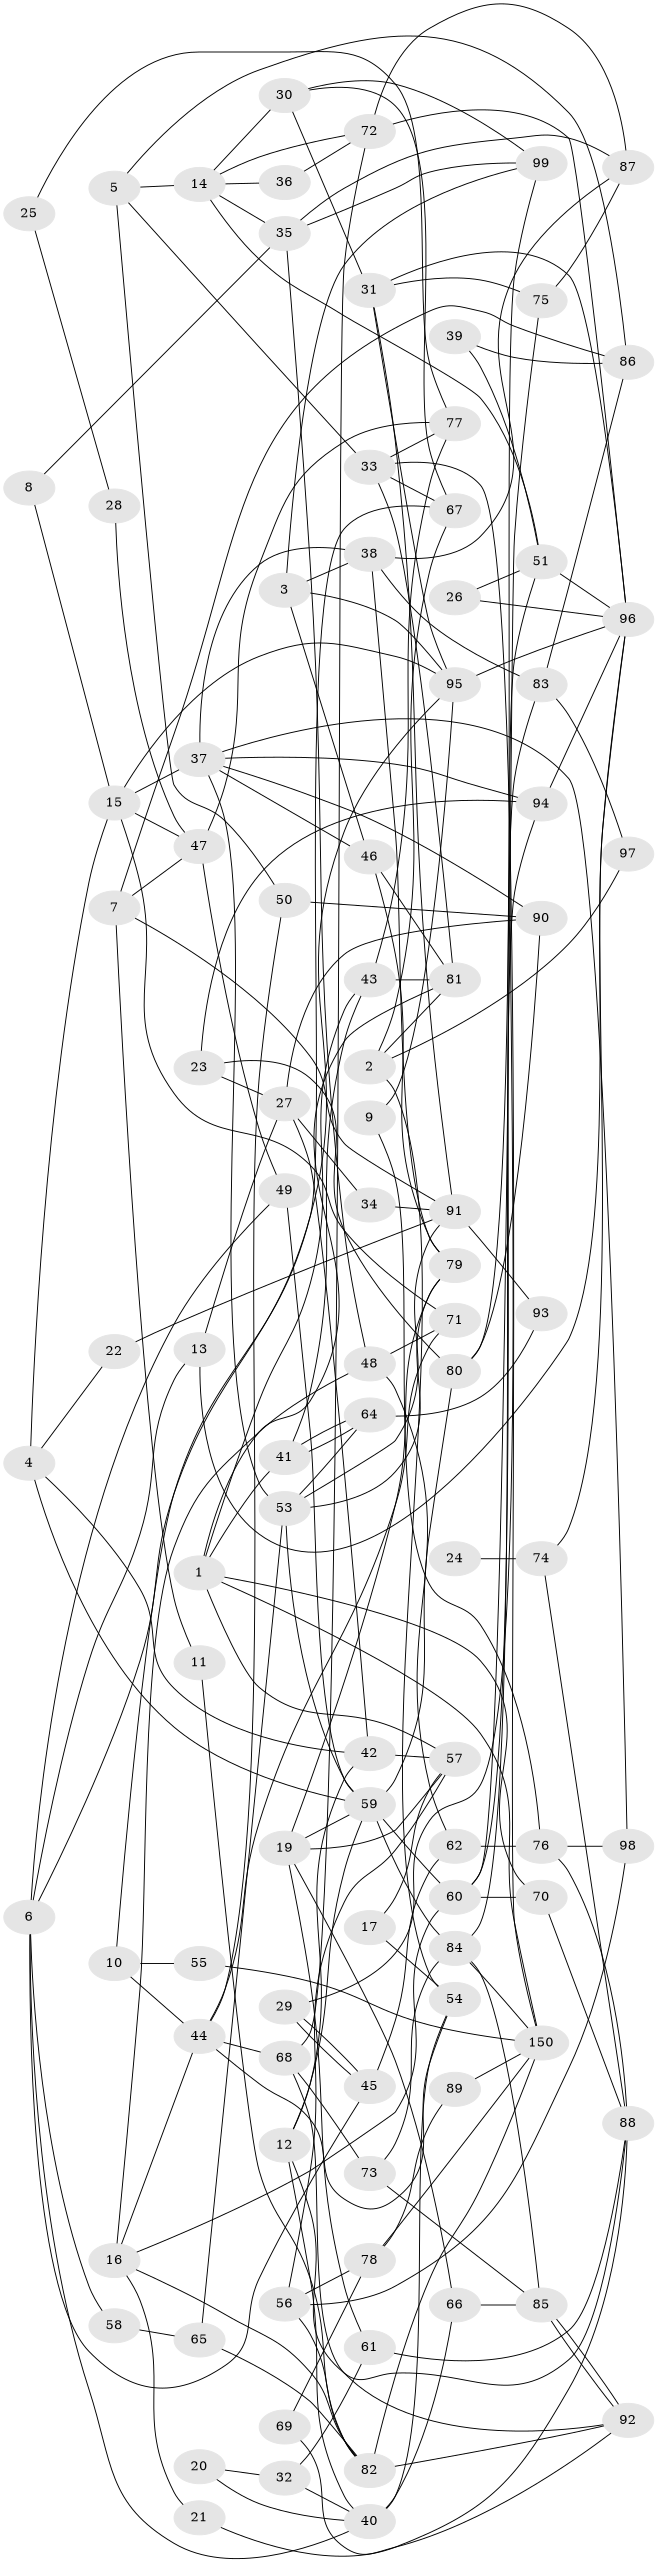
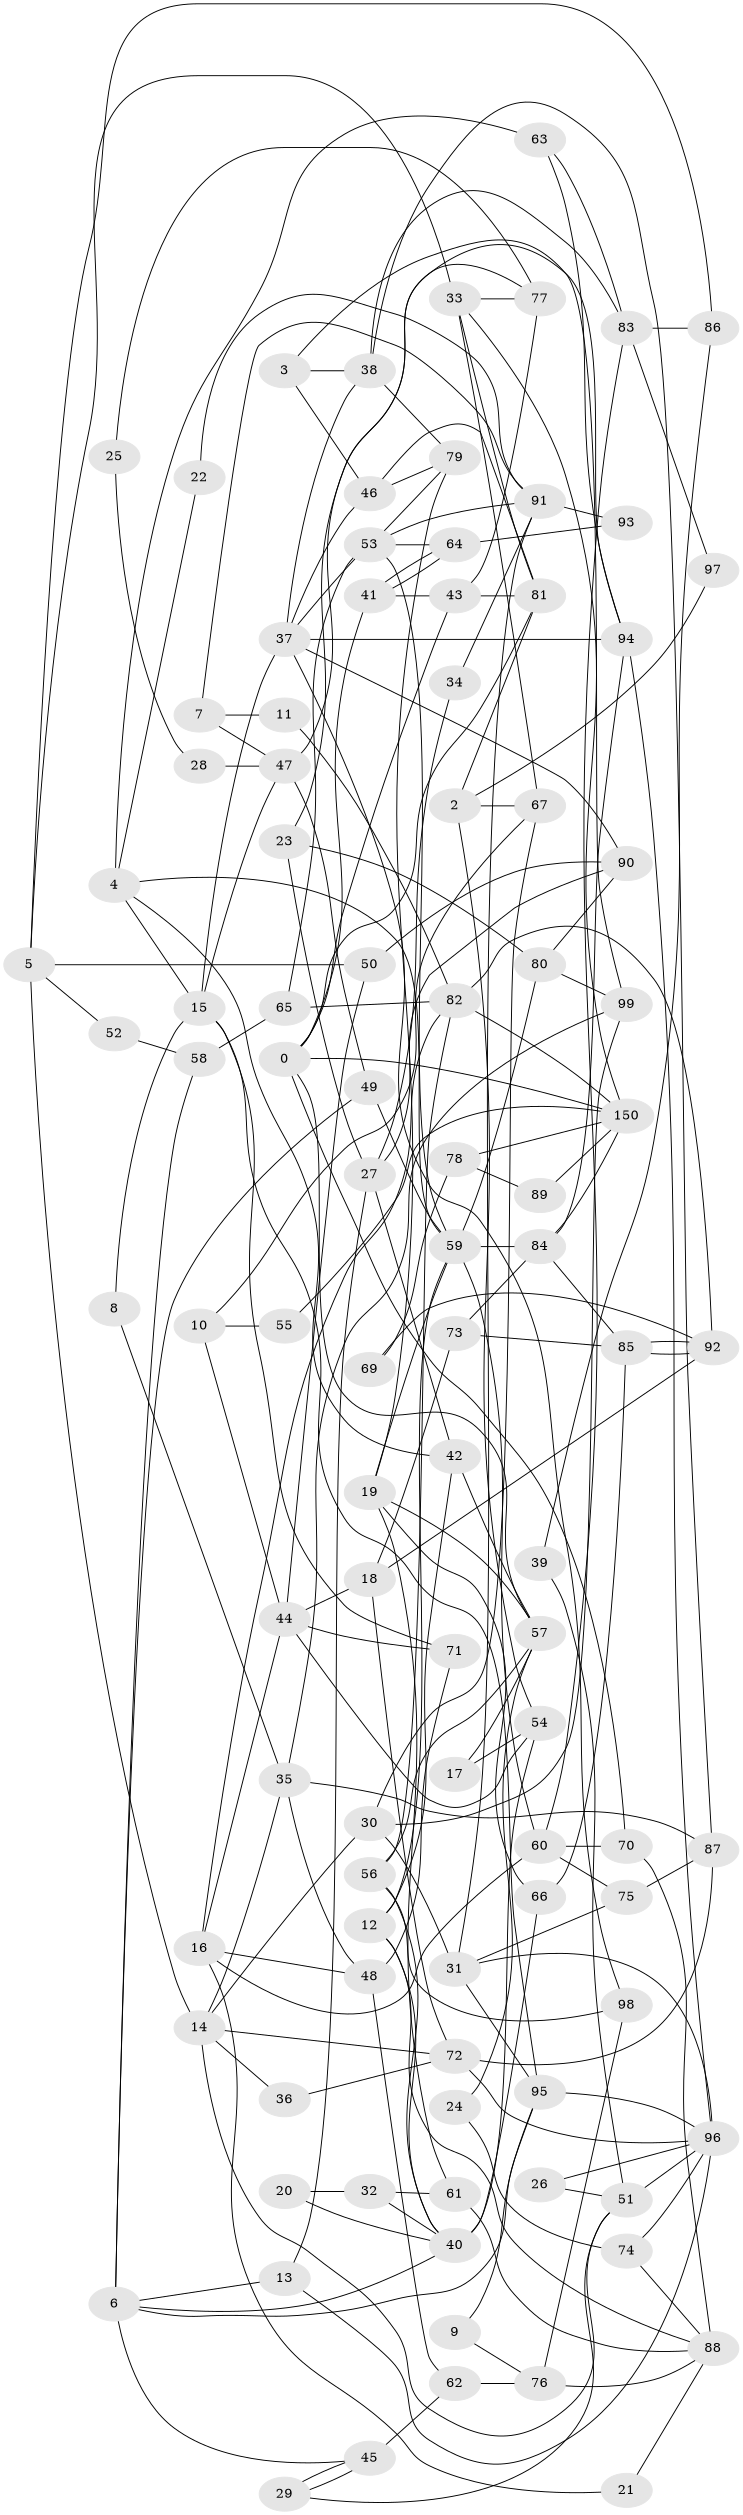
none -> (540, 140)
(254, 479) -> none
(386, 615) -> none
none -> (114, 1034)
(200, 1573) -> (285, 1059)
none -> (508, 1874)
(285, 2058) -> (370, 1580)
(327, 2282) -> (417, 1998)
